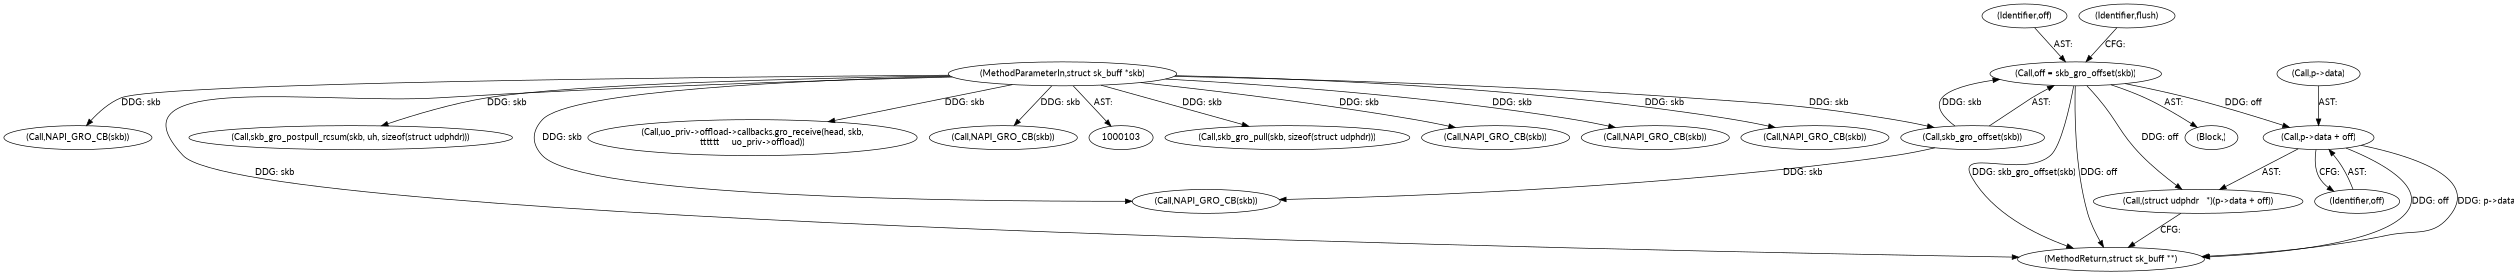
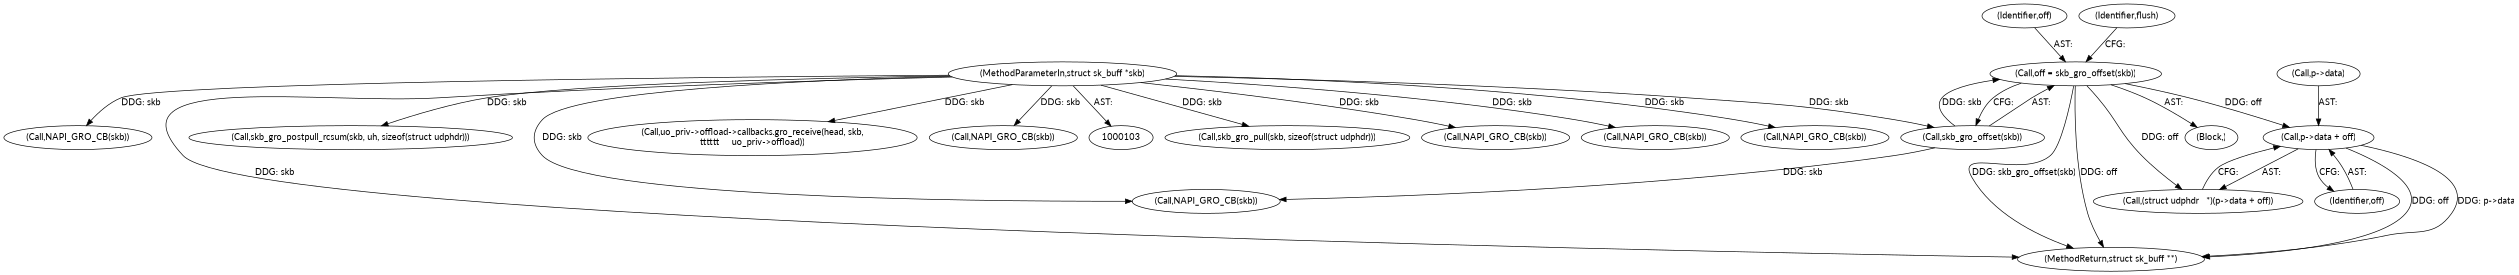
none -> (1995, 96)
(2157, 229) -> (2232, 160)
